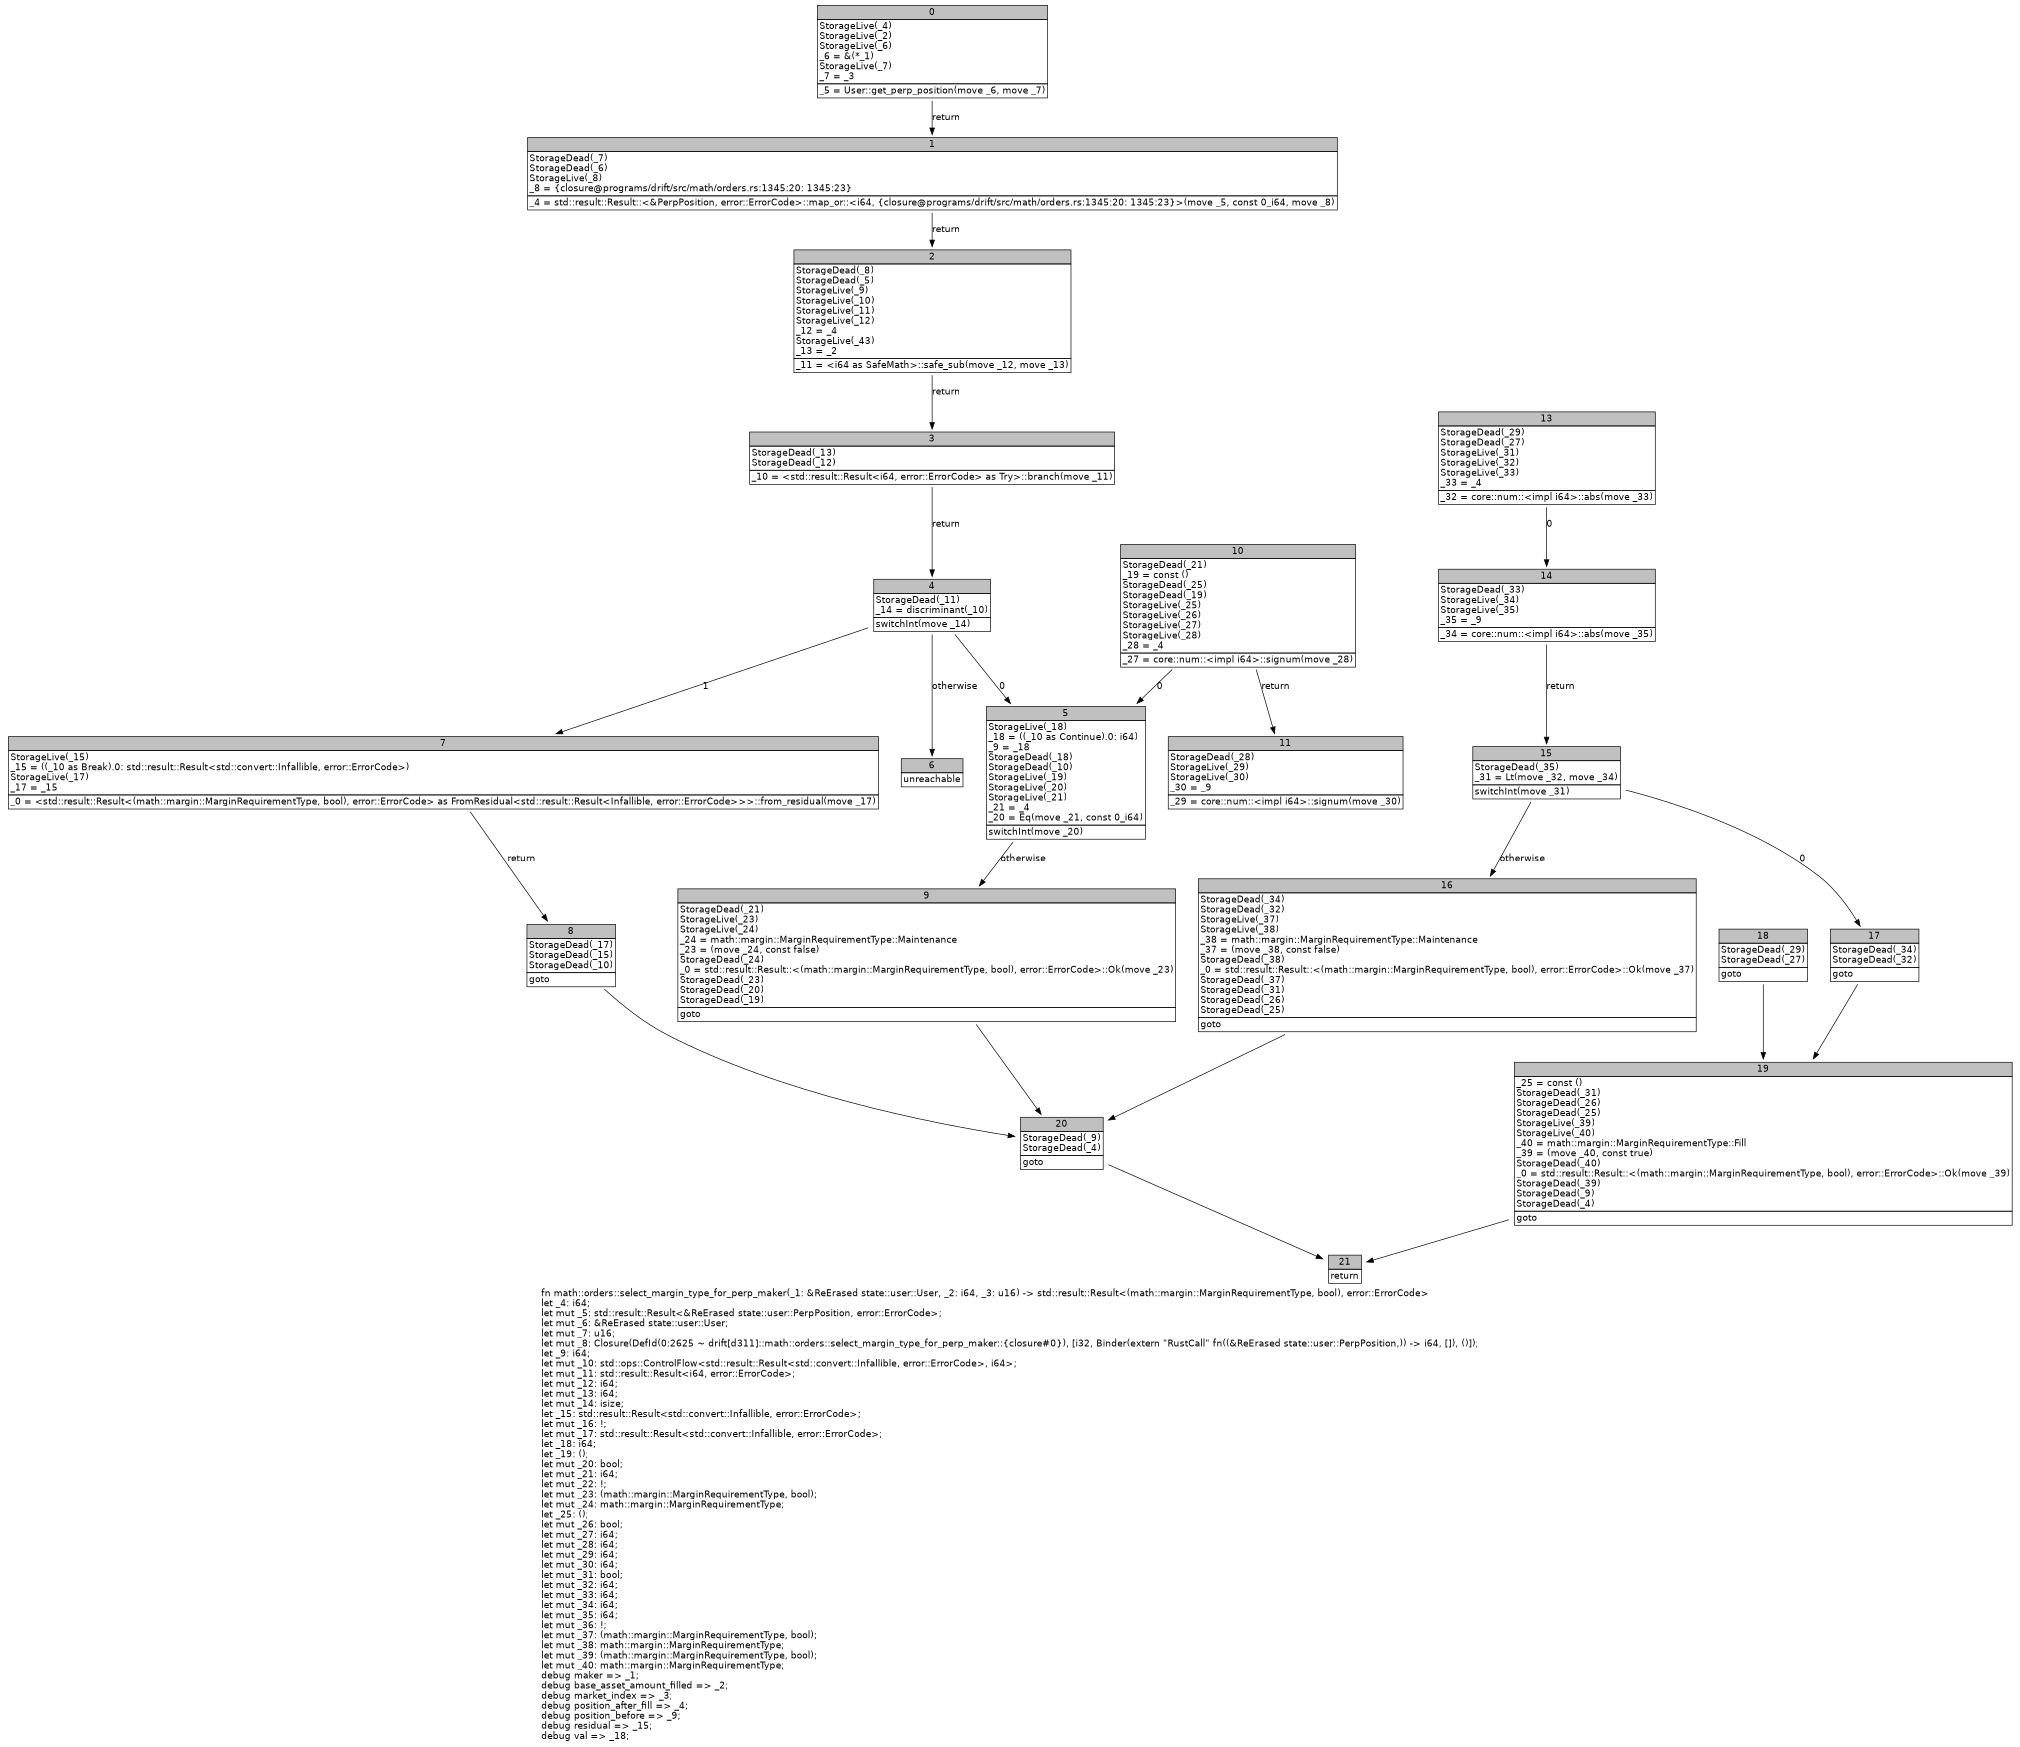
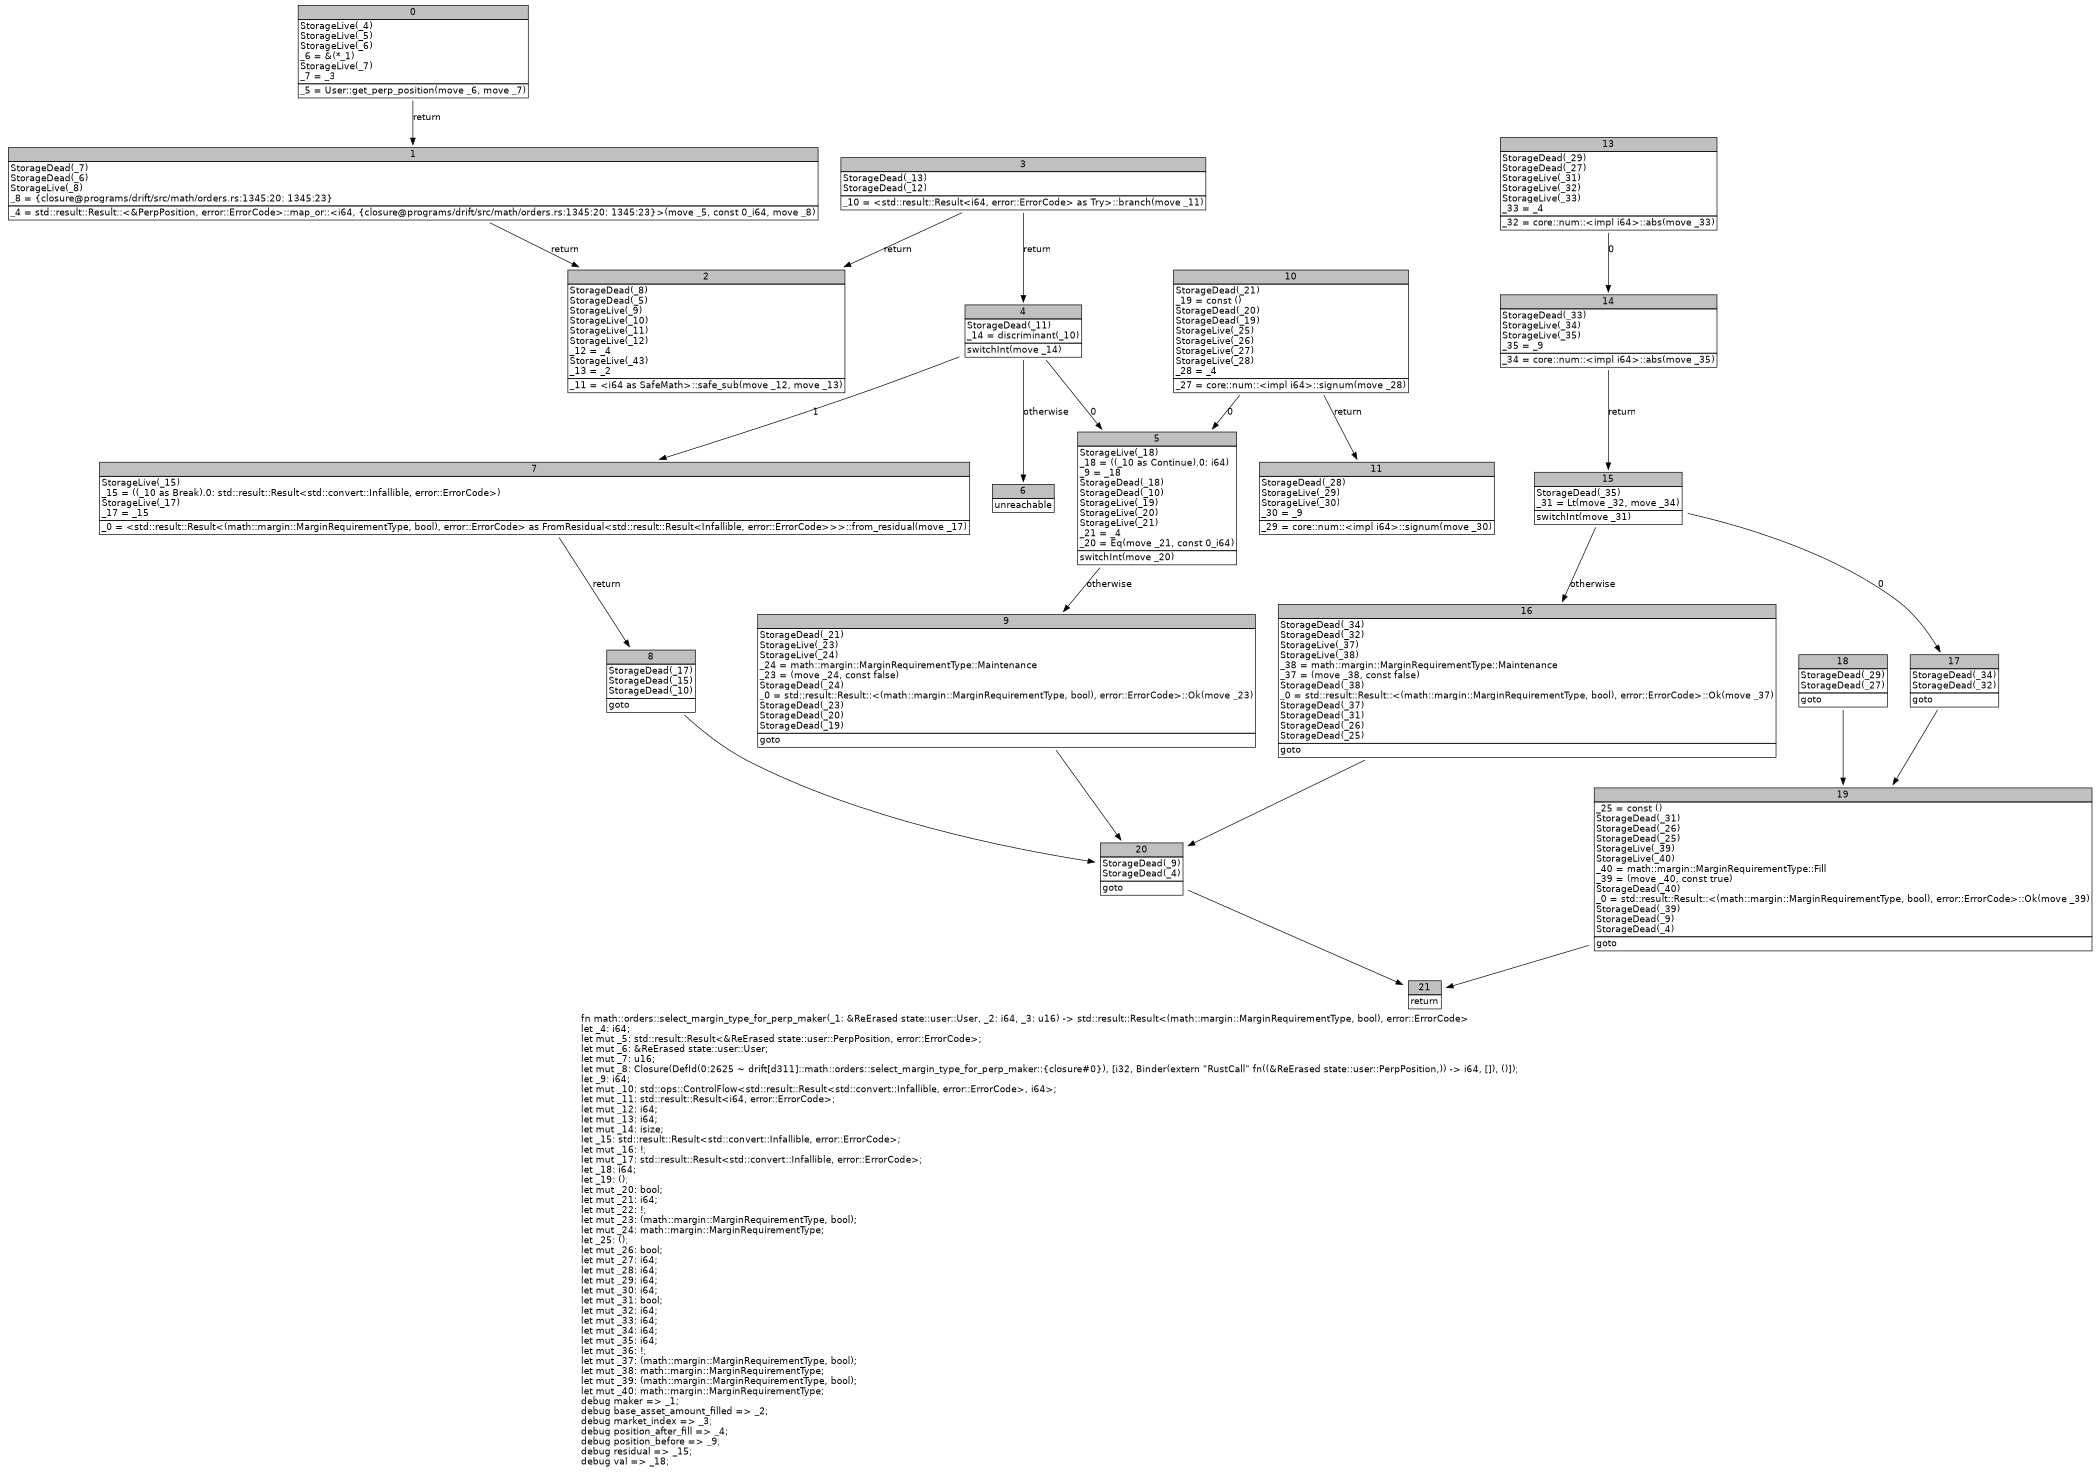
(856, 36) -> (337, 36)
(932, 399) -> (906, 238)
(1165, 585) -> (1218, 311)
